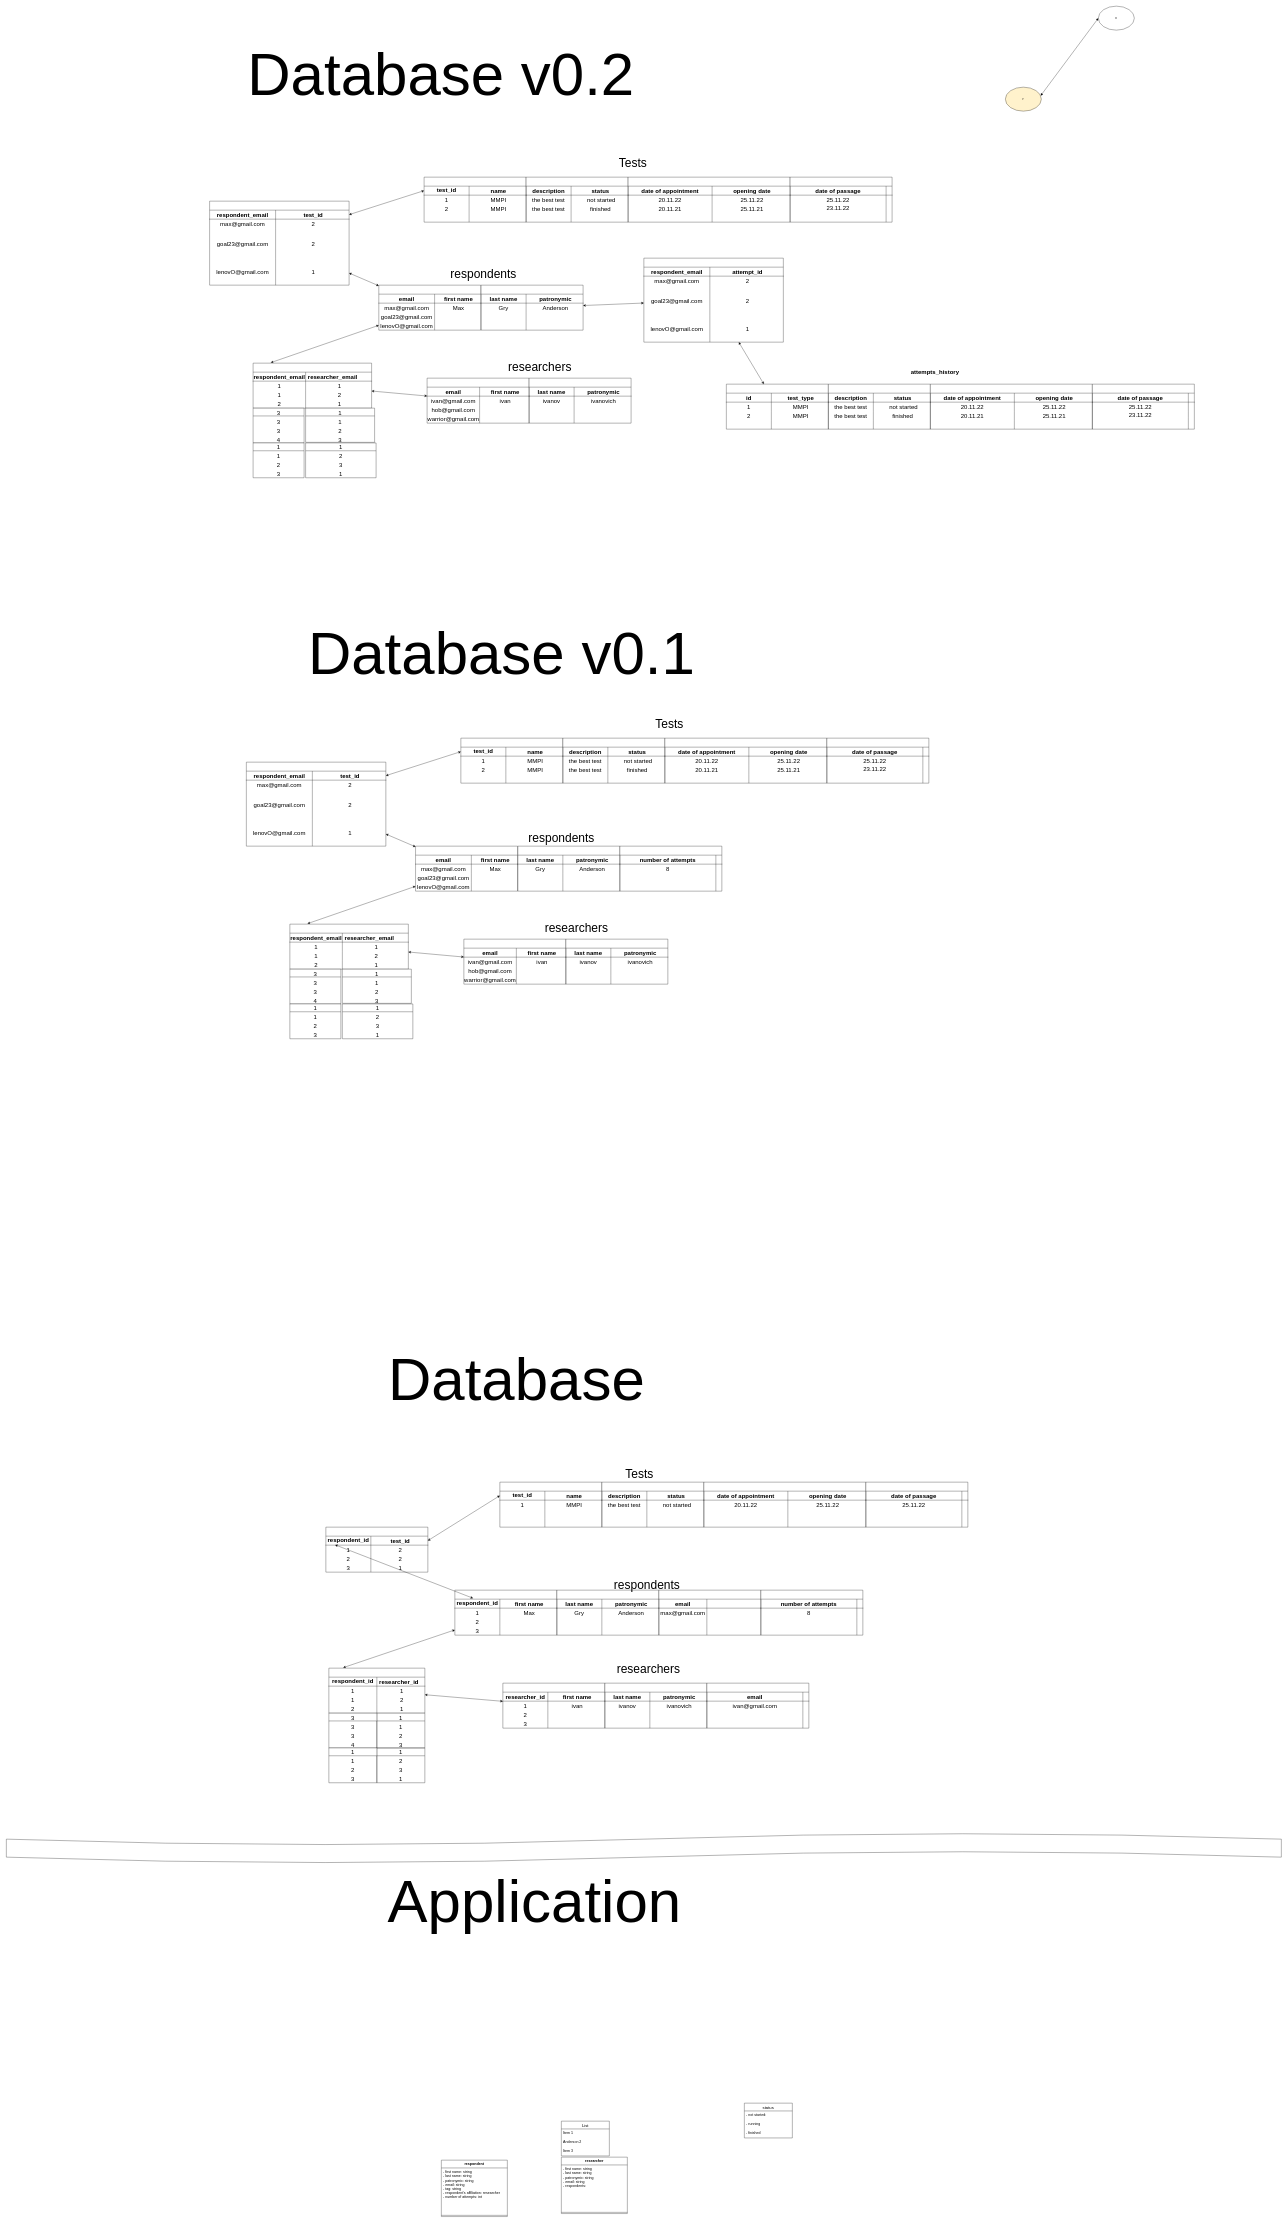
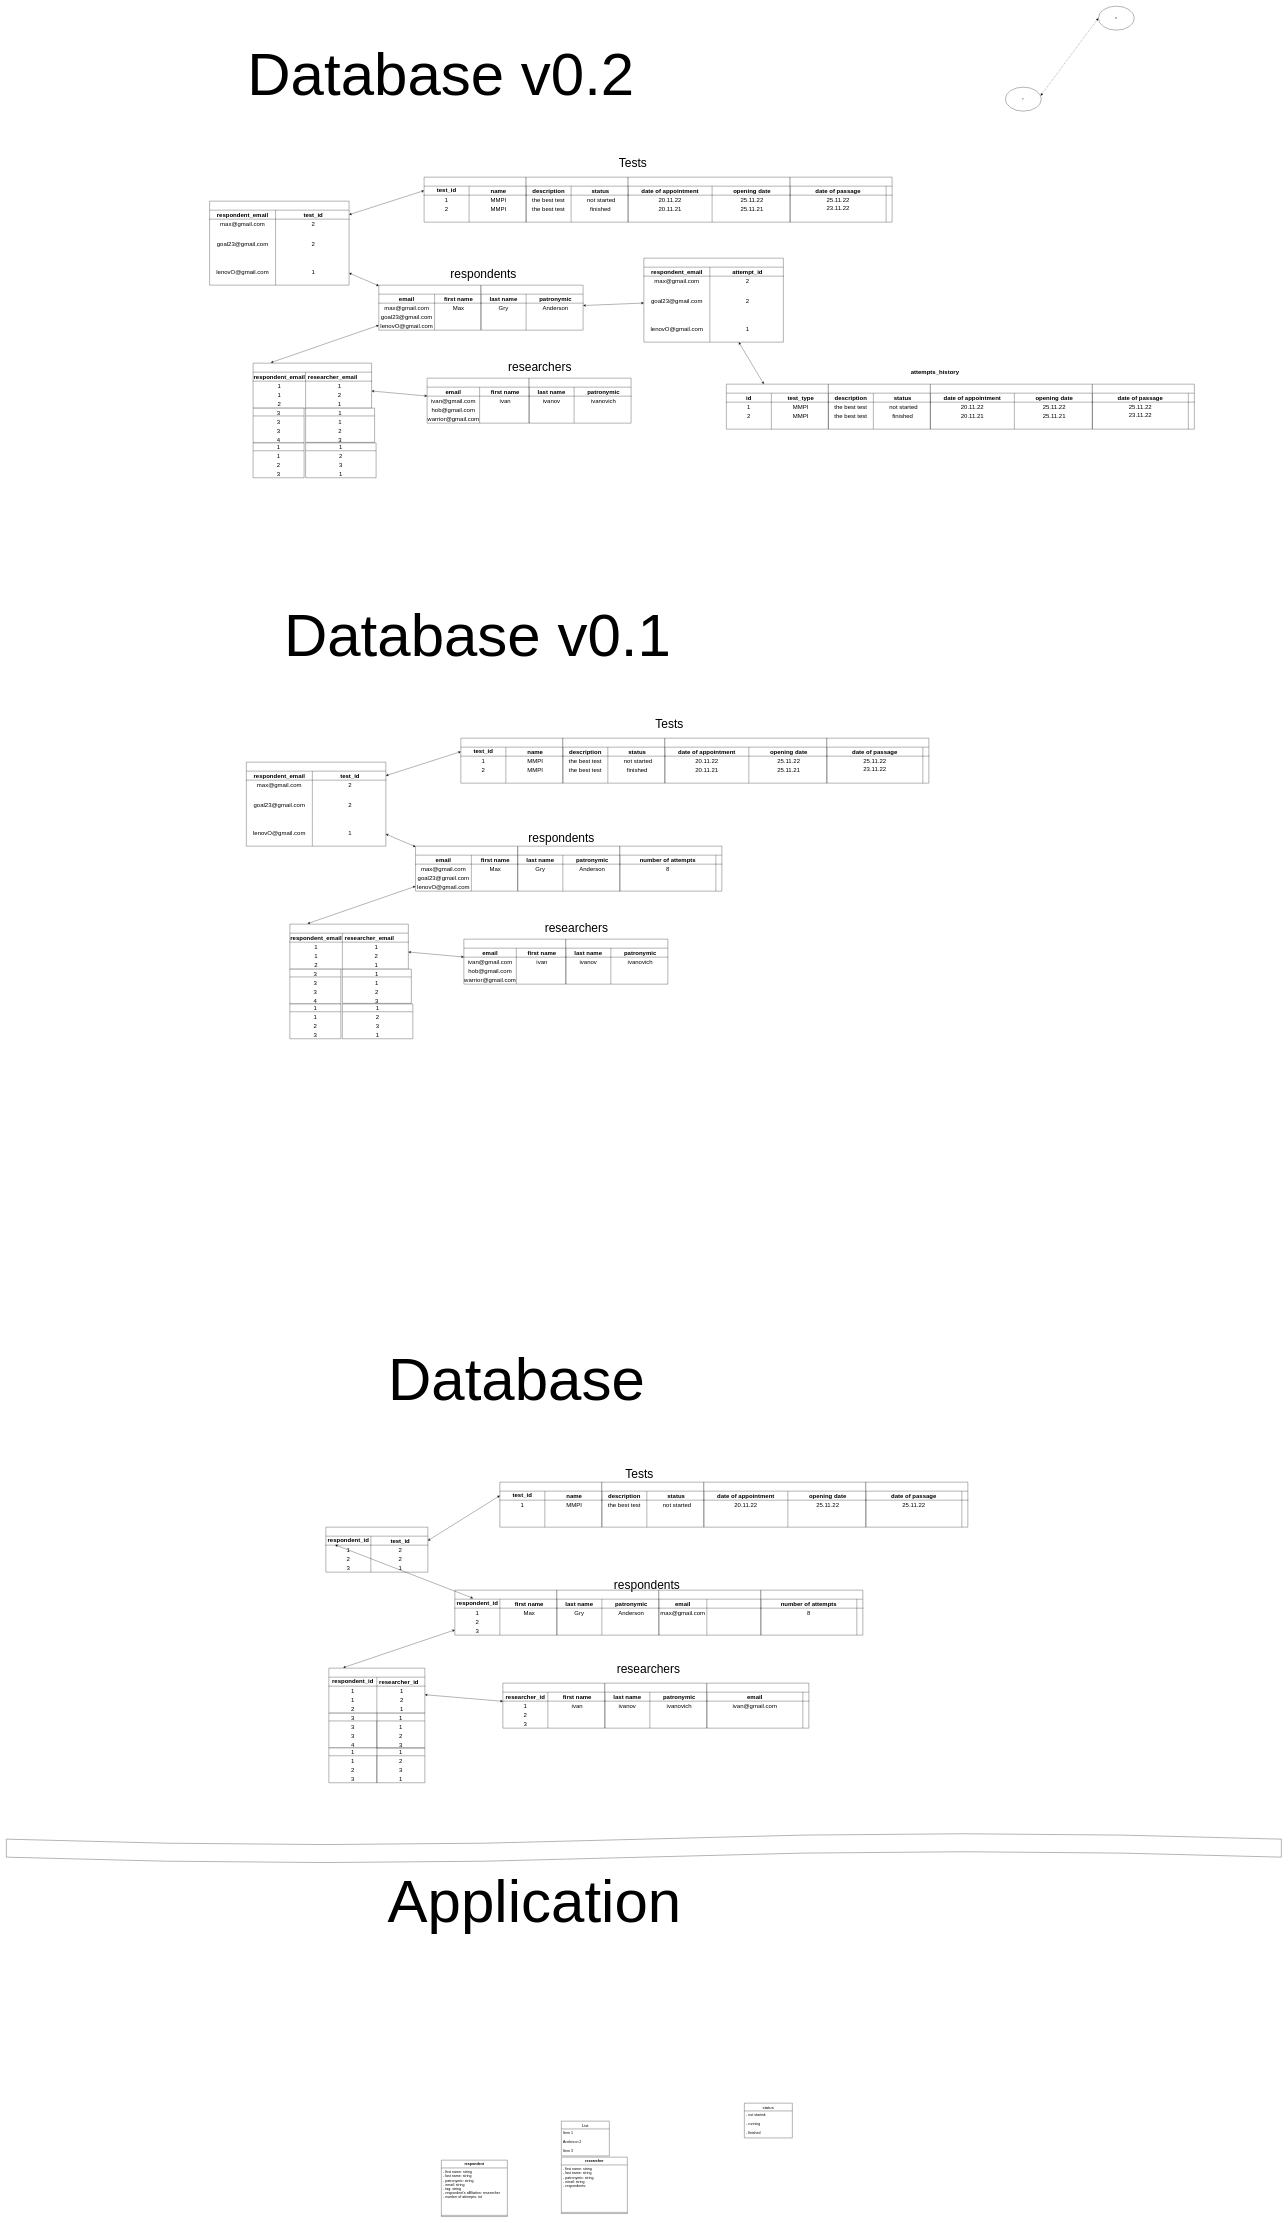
(1069, 57) -> (1069, 57)
(1023, 99) -> (1023, 99)
(501, 653) -> (477, 635)
